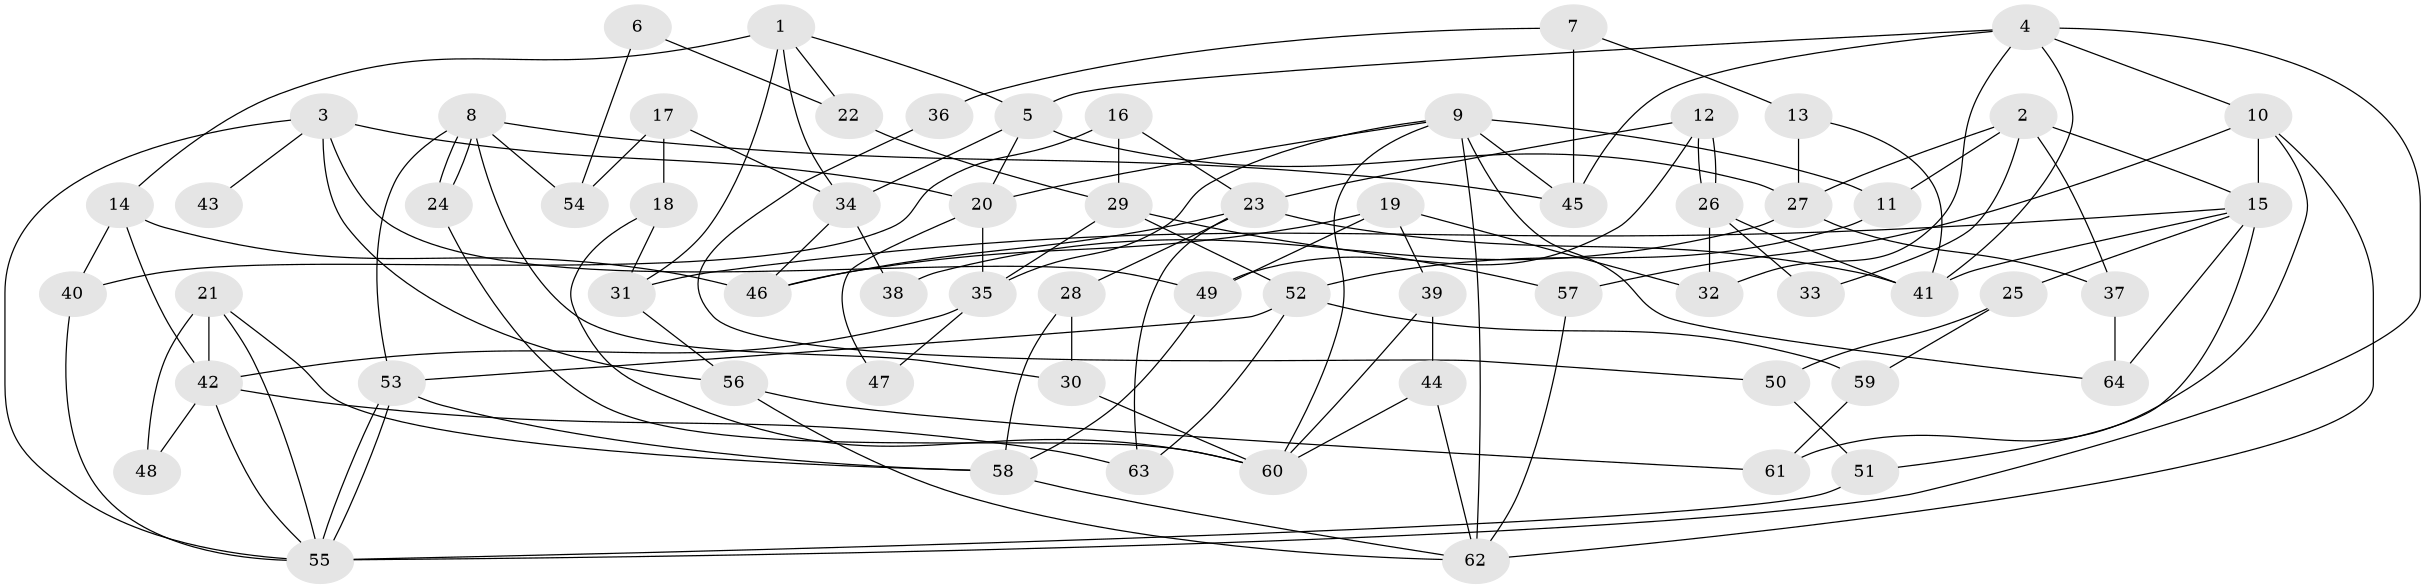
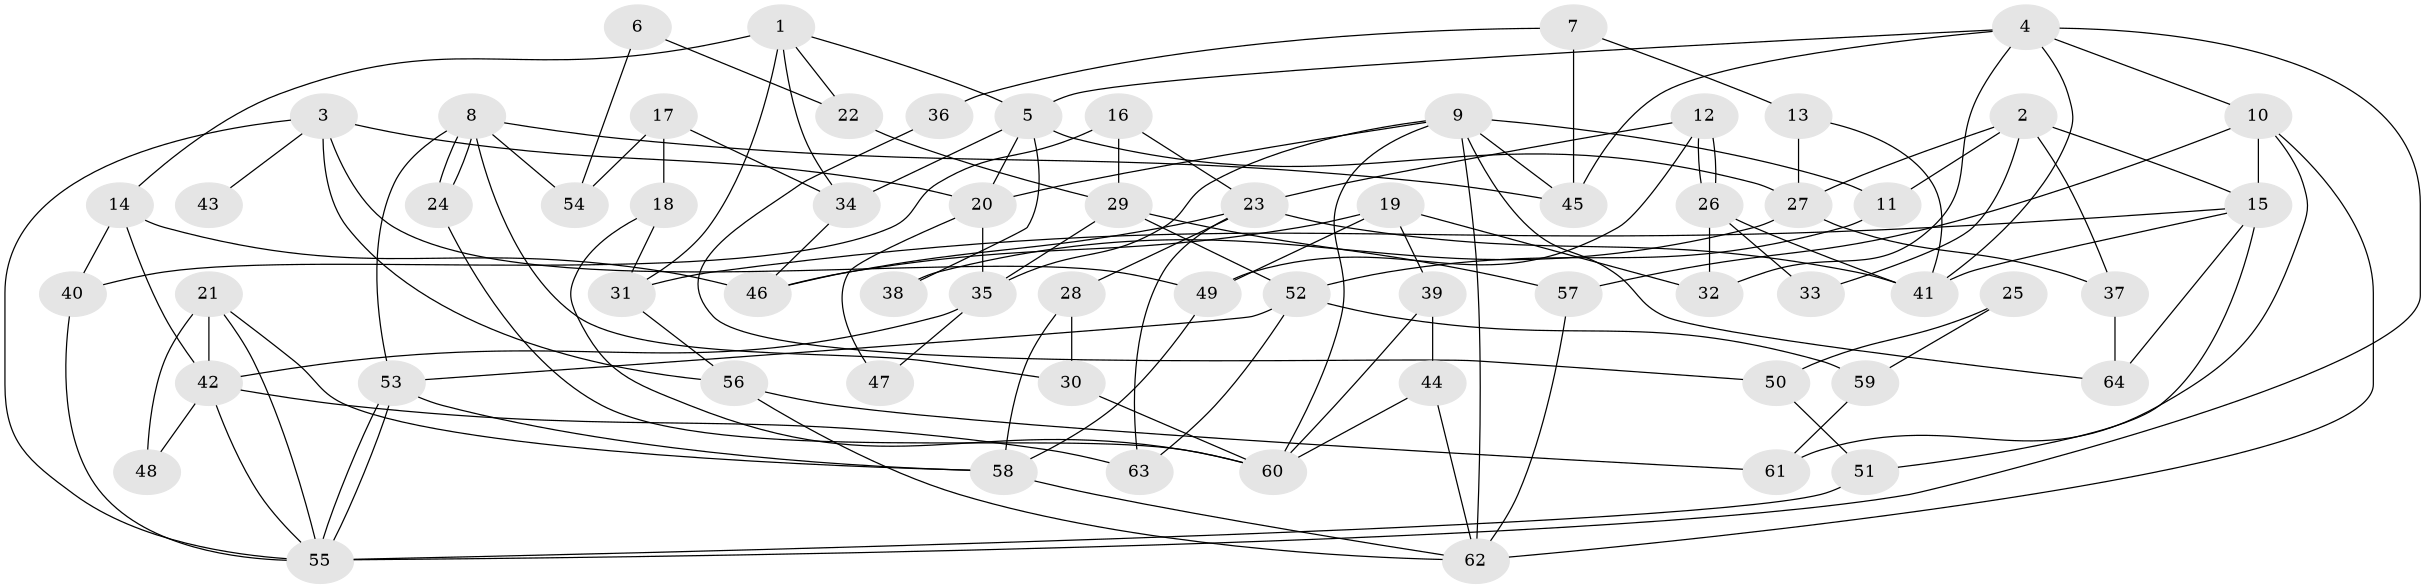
(868, 246) -> (1015, 234)
(2135, 249) -> none
